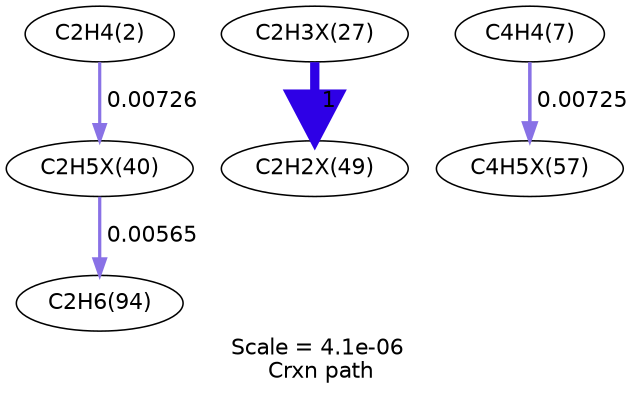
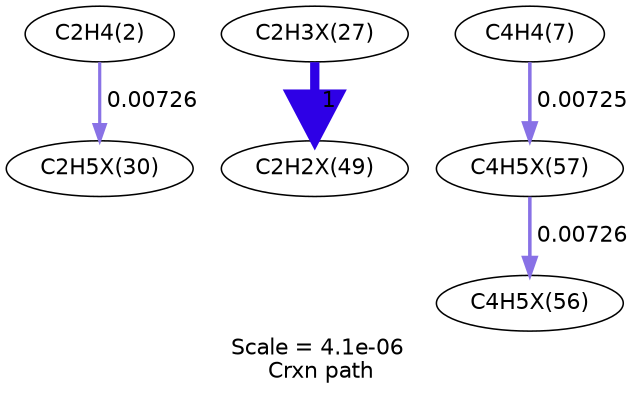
(100, 169) -> (100, 169)
(100, 303) -> none
none -> (530, 303)
